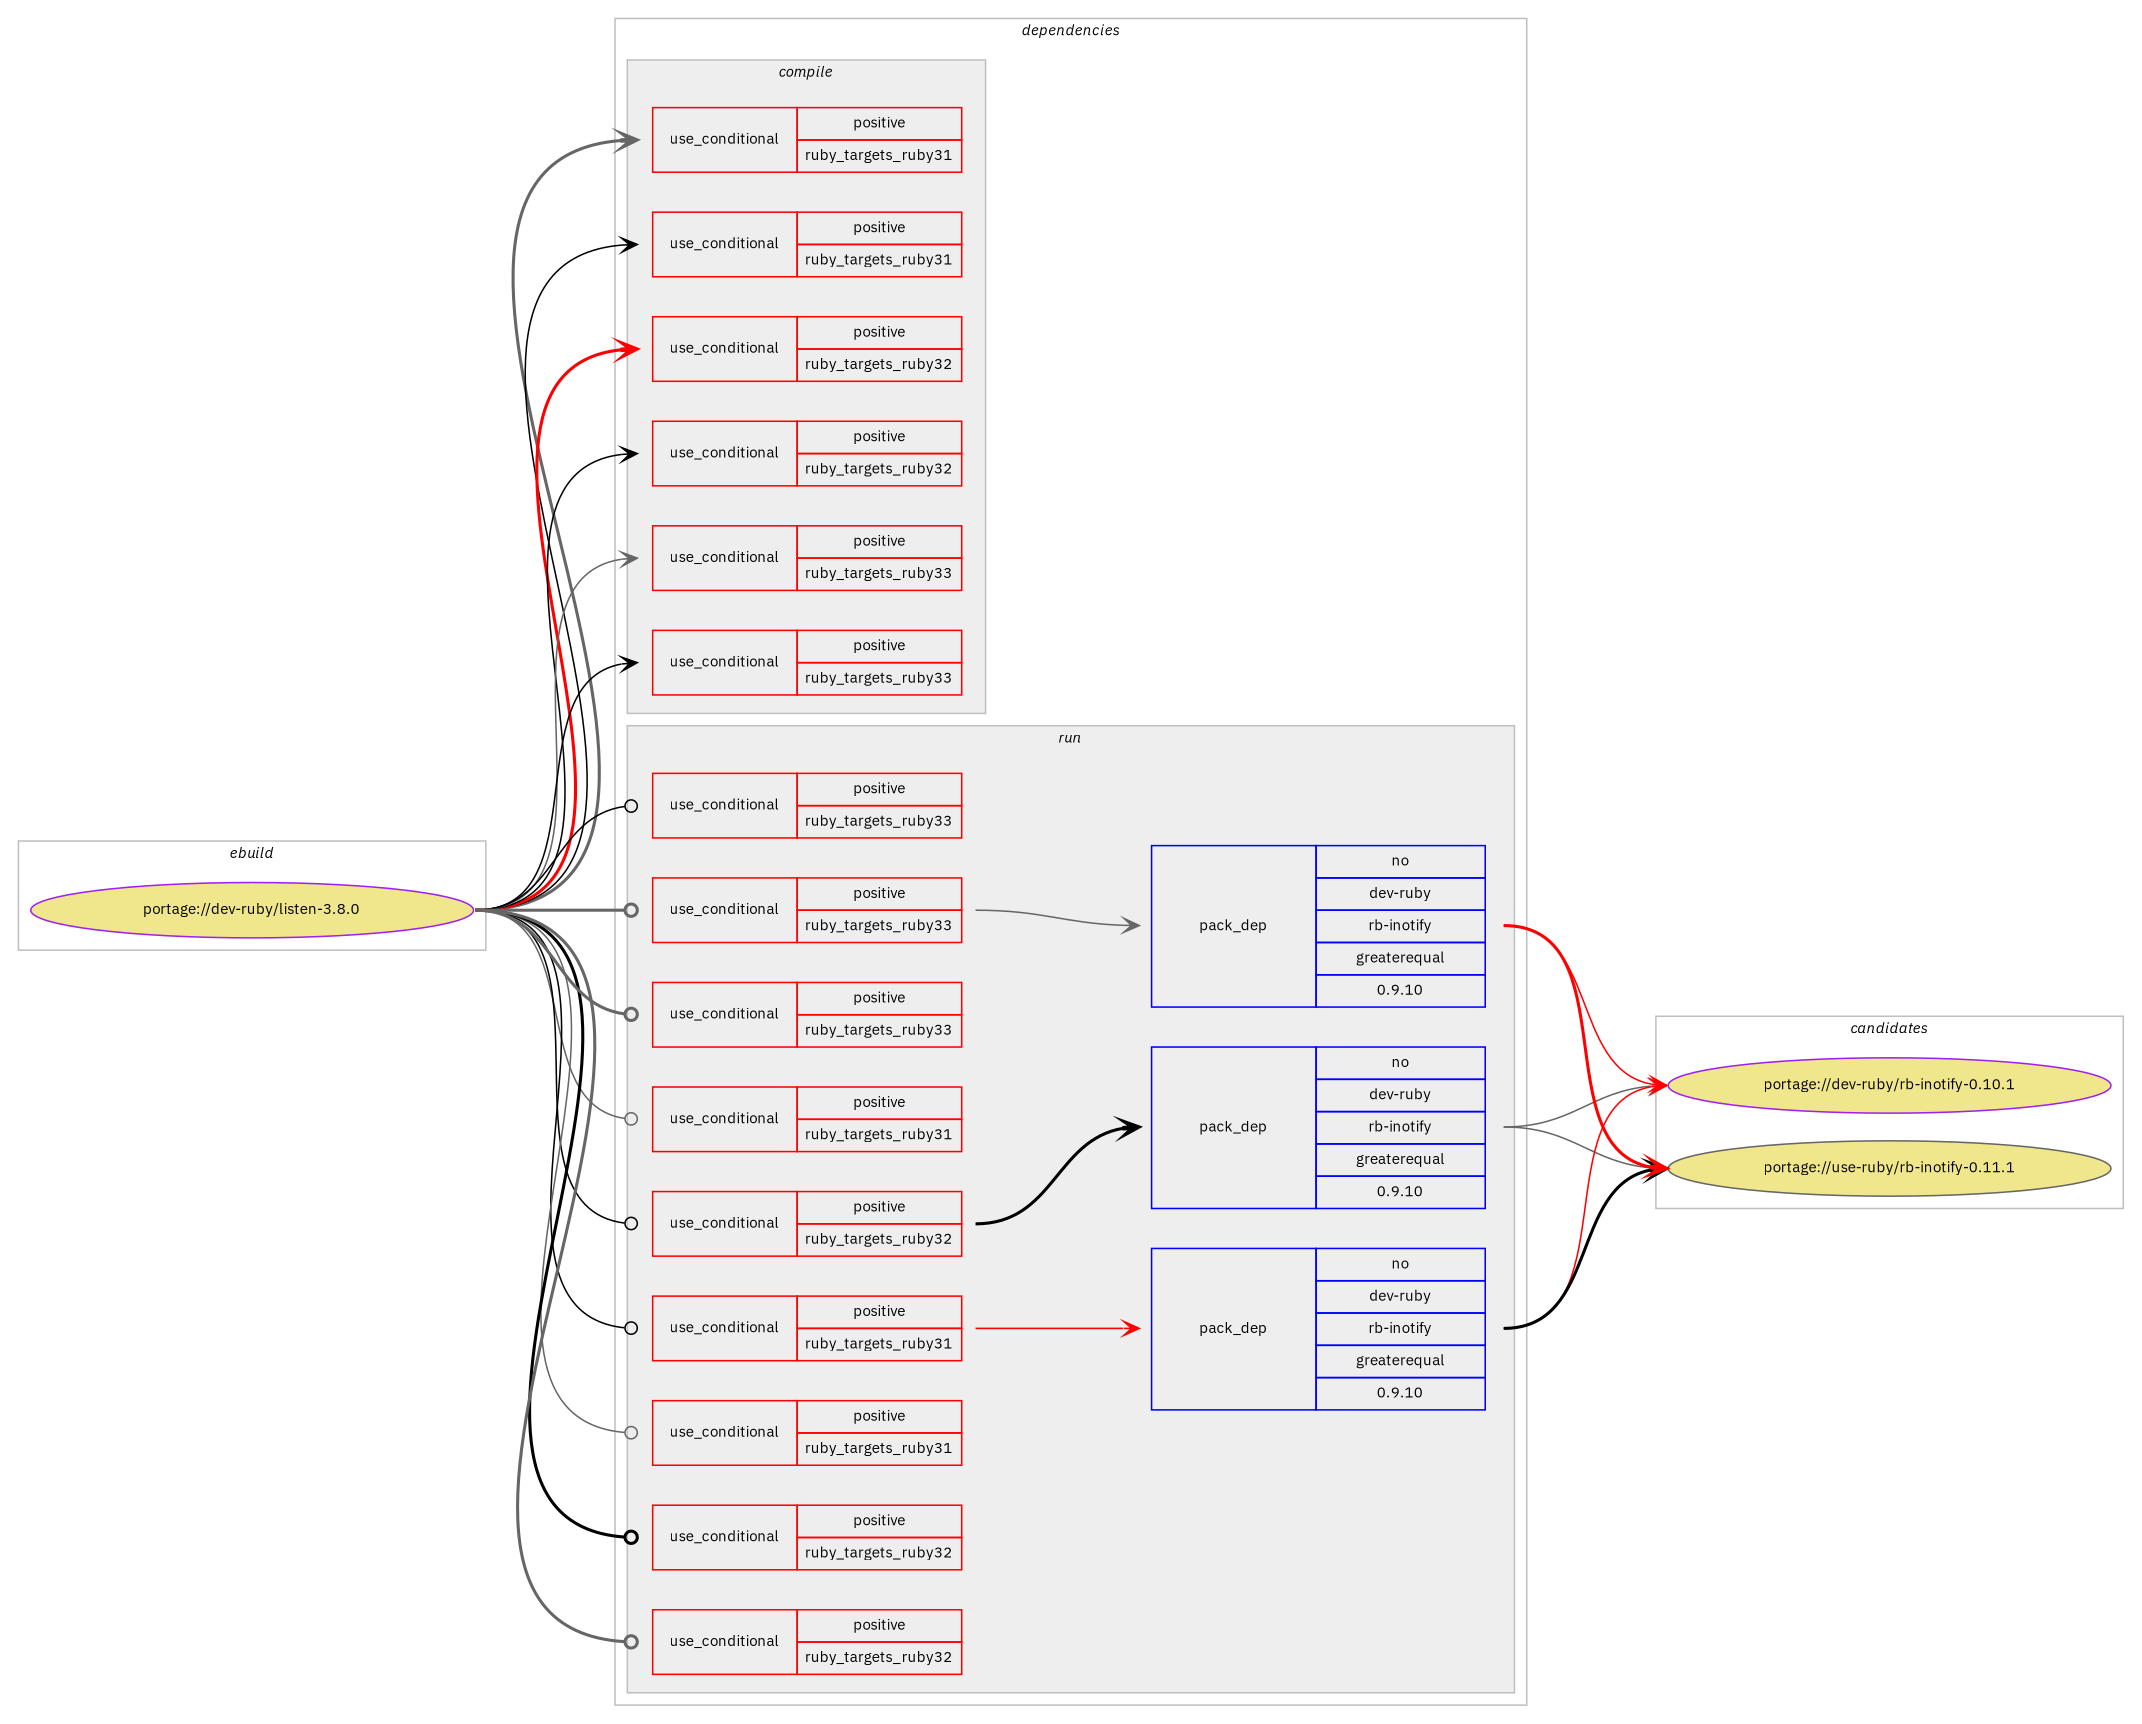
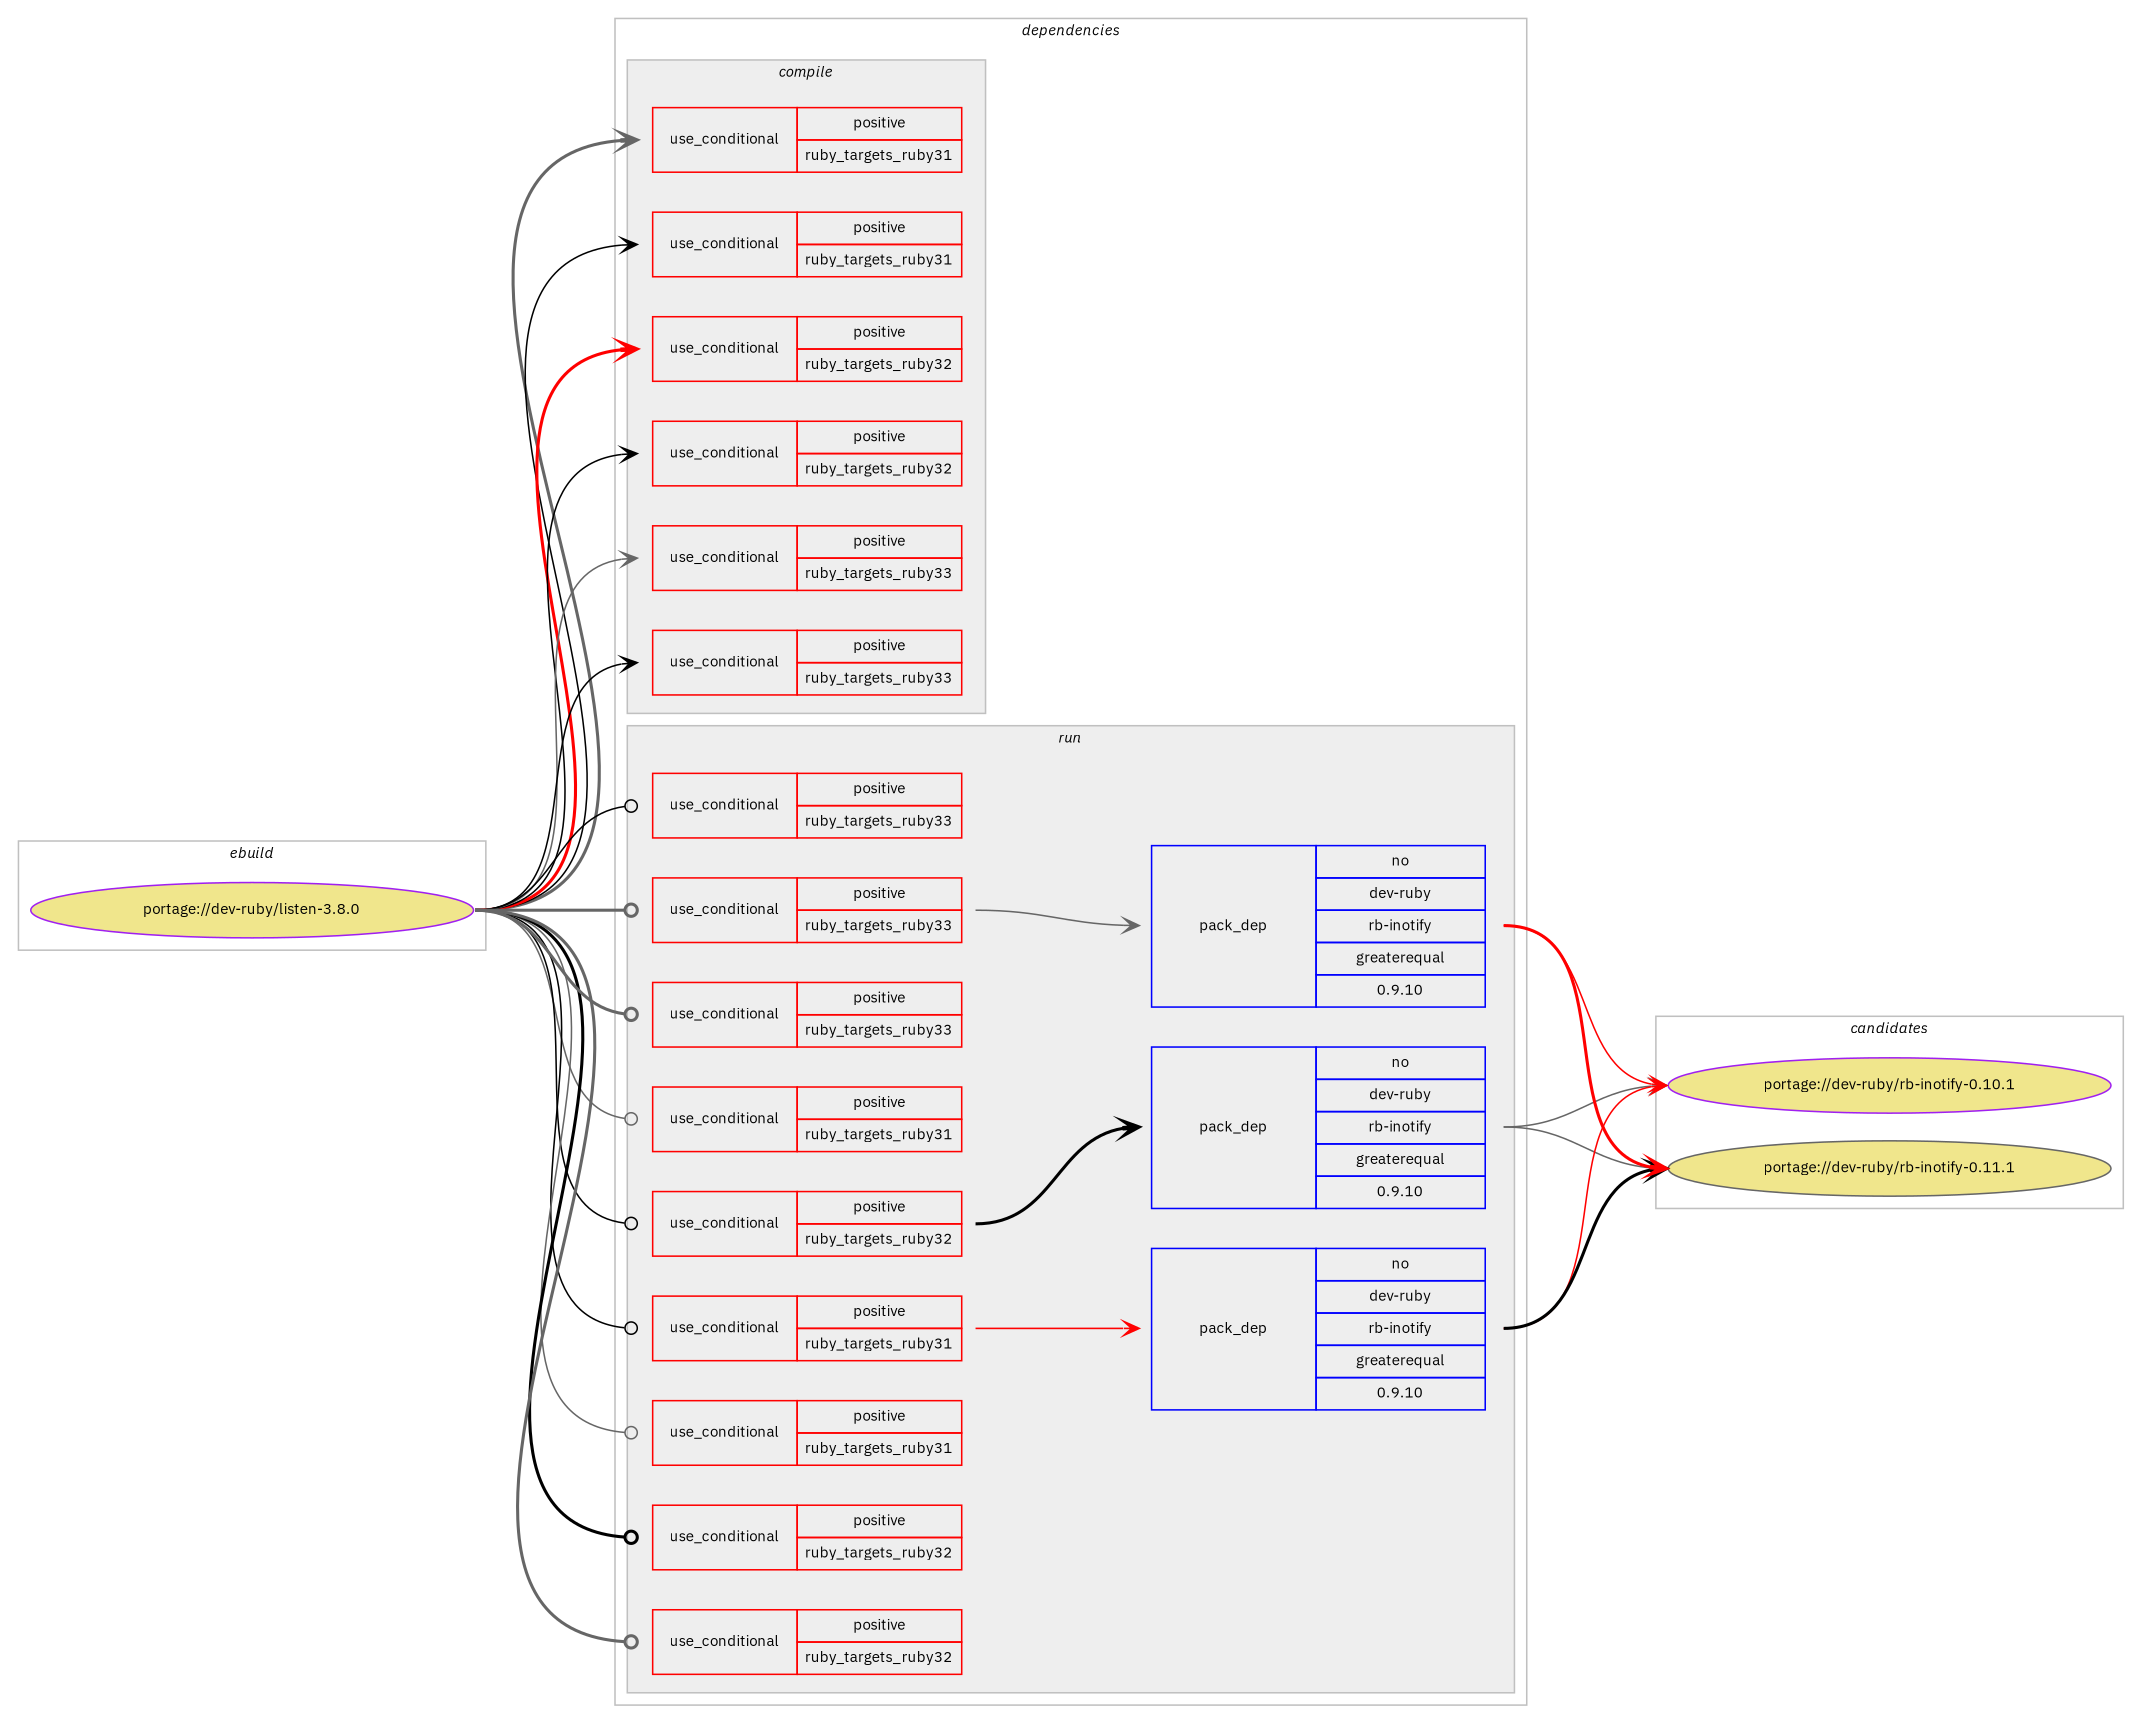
(1890, 1168) -> (1890, 1168)
